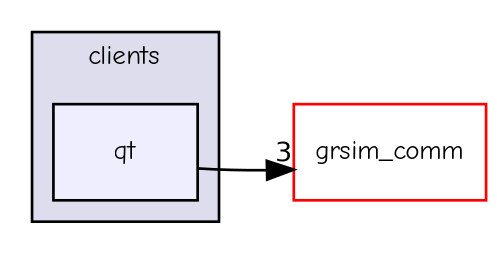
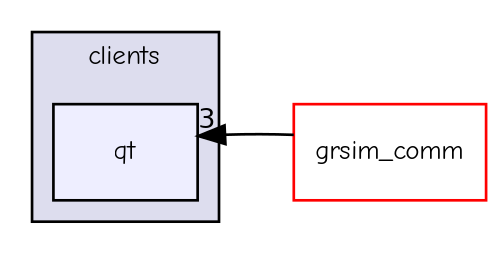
(236, 170) -> (260, 134)
